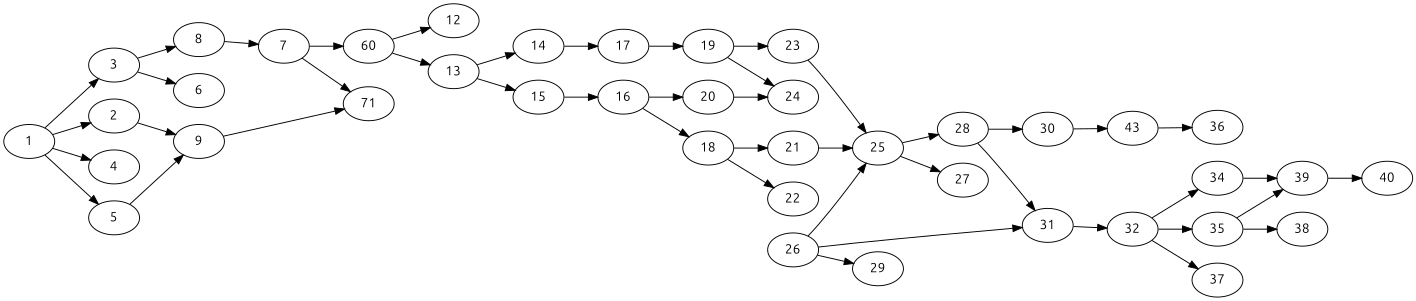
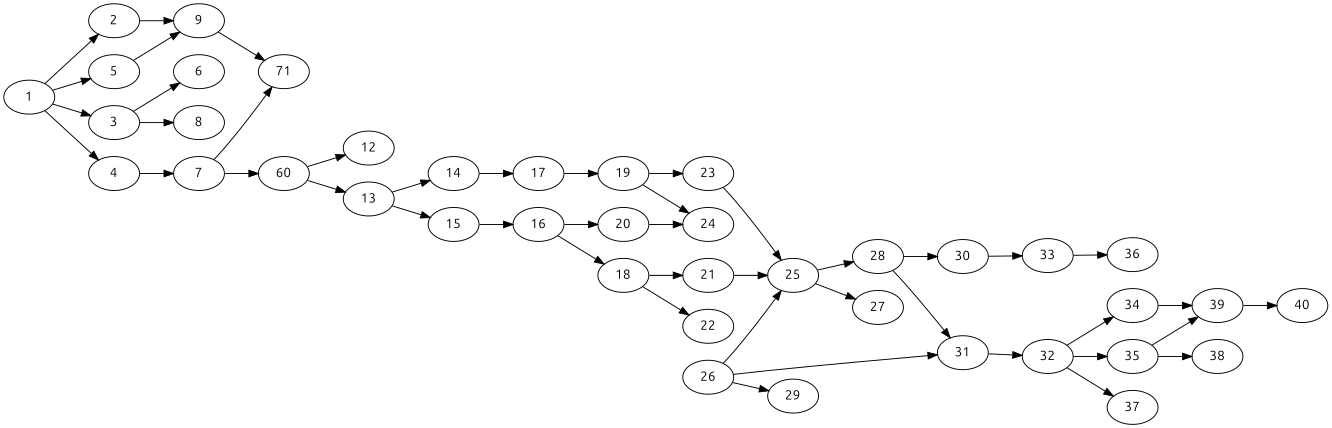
(237, 43) -> (152, 174)
(1133, 128) -> (1048, 256)
